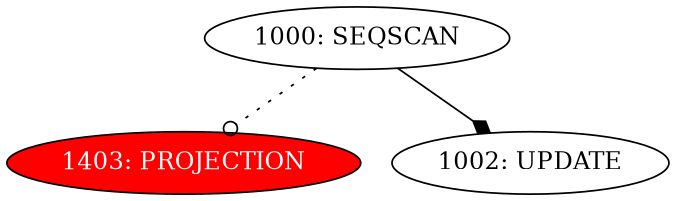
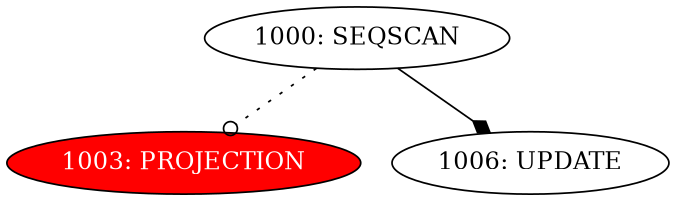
(184, 163) -> (184, 163)
(530, 163) -> (530, 163)
